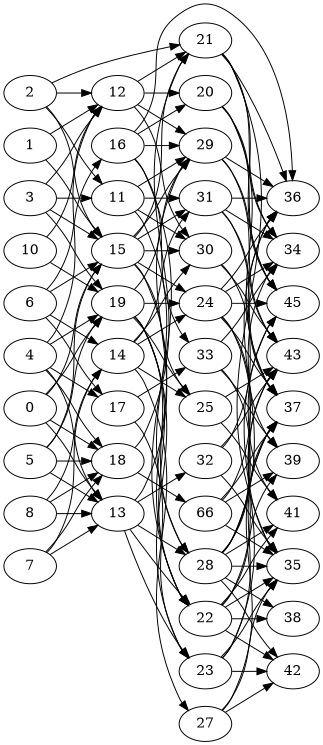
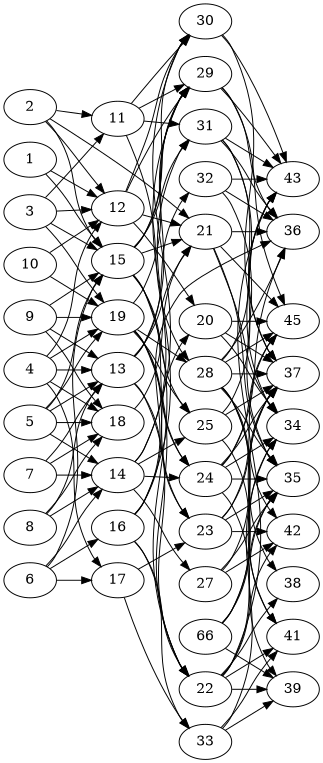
none -> (245, 403)
(30, 408) -> (30, 317)
none -> (70, 446)
(157, 485) -> none
(151, 533) -> (161, 306)
